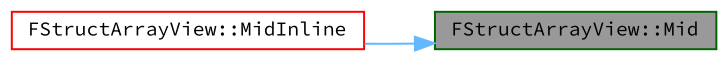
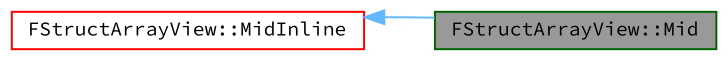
(390, 44) -> (410, 17)
